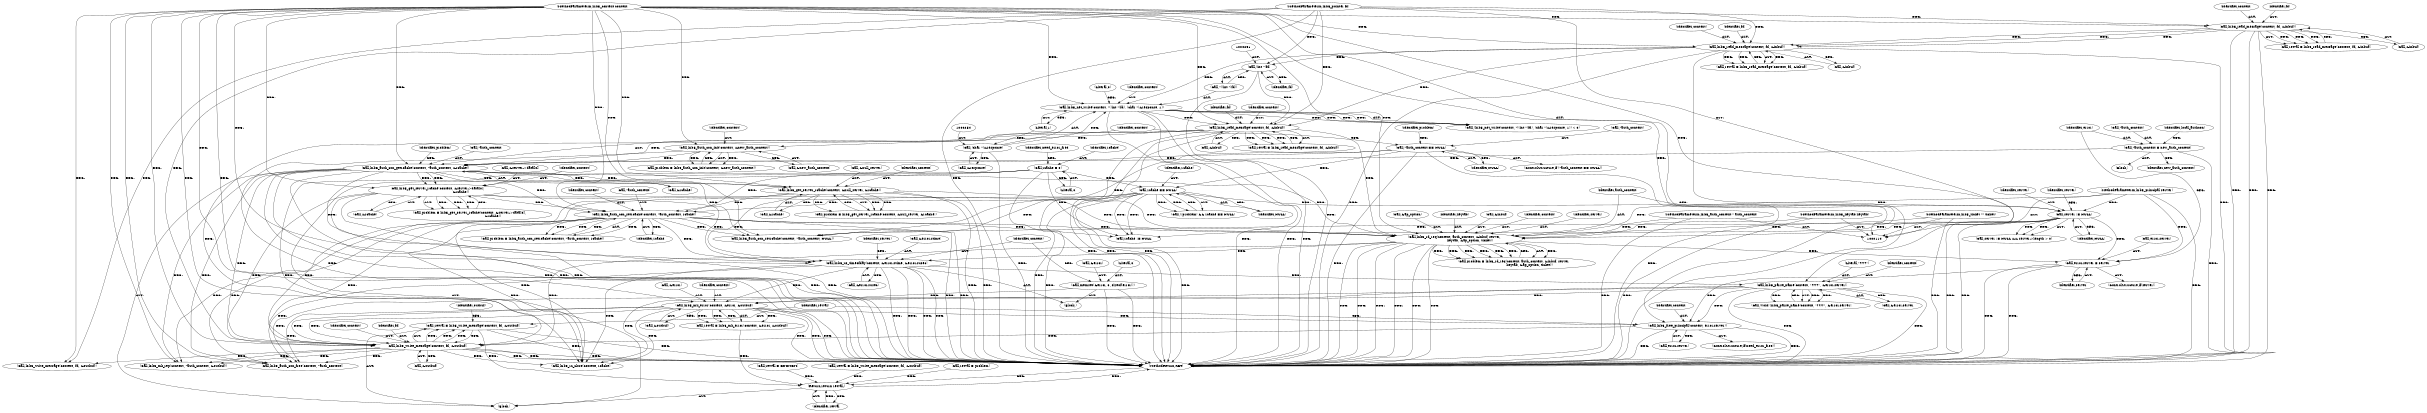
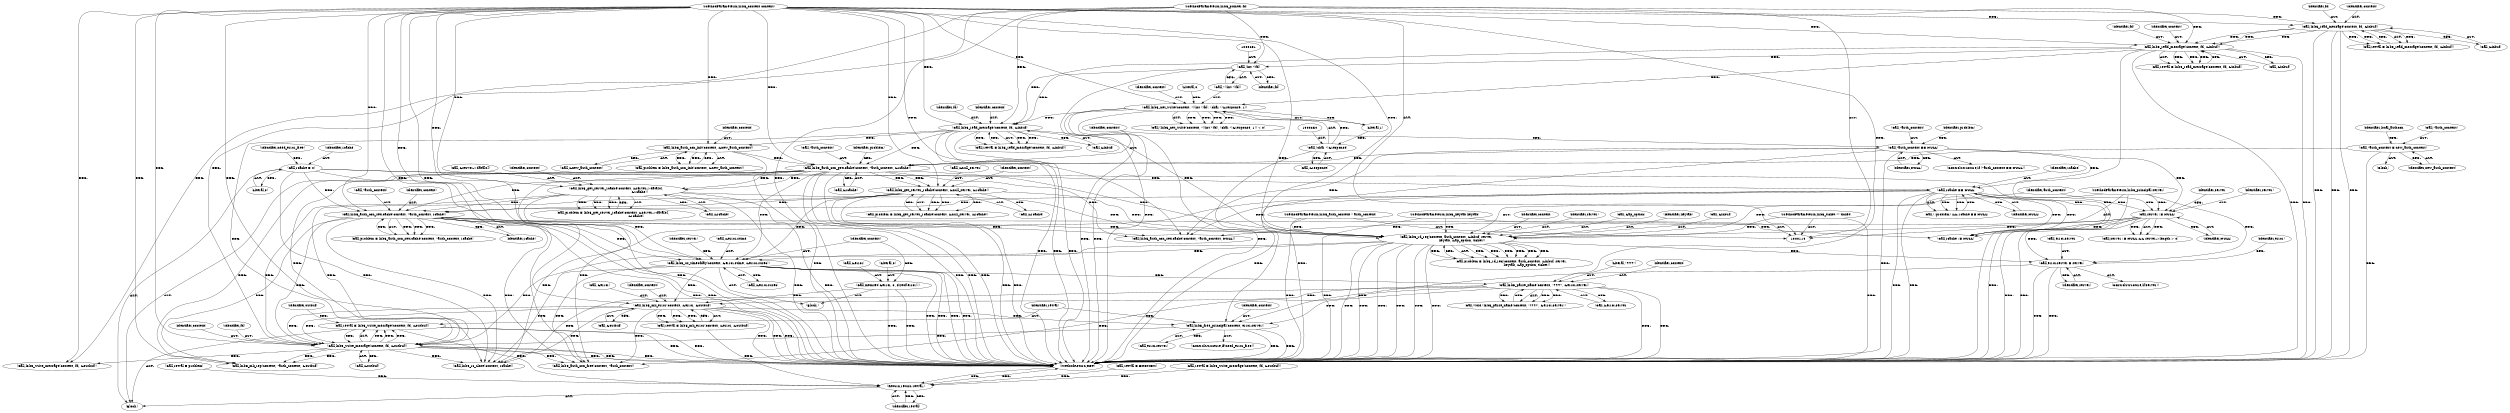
(2116, 137) -> (2423, 157)
none -> (2084, 157)
